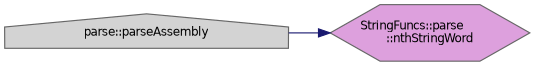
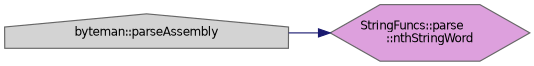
(147, 33) -> (147, 33)
